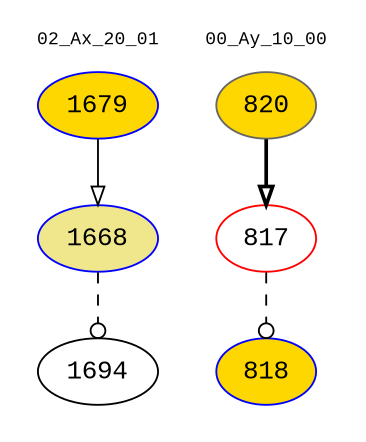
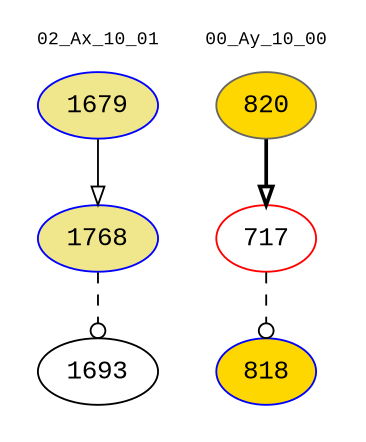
(99, 40) -> (99, 40)
(98, 105) -> (98, 105)
(98, 238) -> (98, 238)
(266, 238) -> (266, 238)
(98, 372) -> (98, 372)
